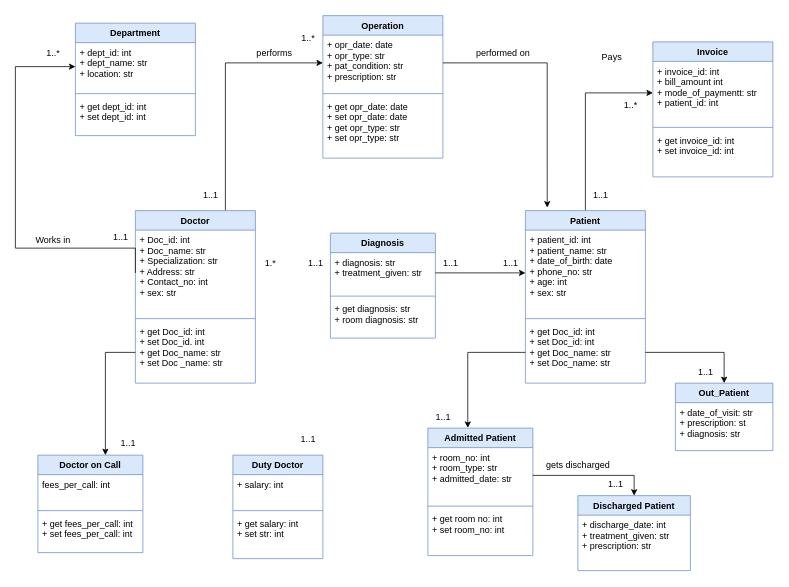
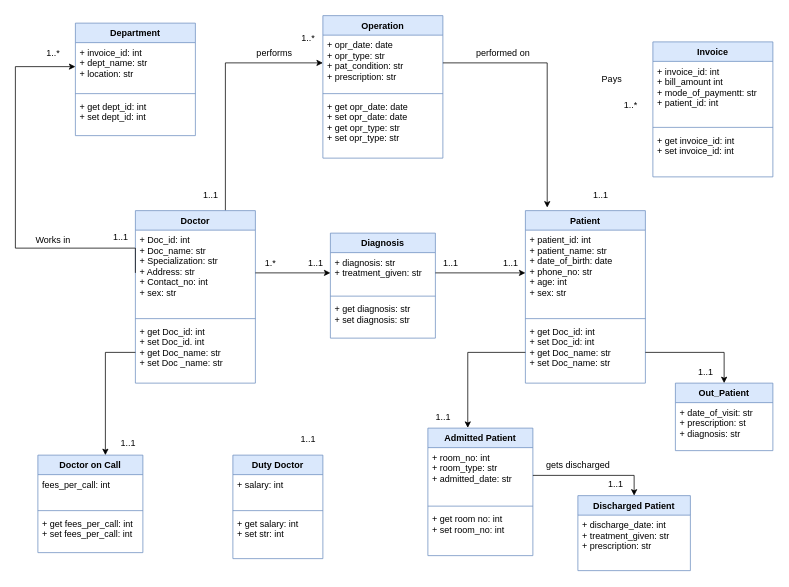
(109, 53) -> (114, 53)
(612, 57) -> (612, 79)
(585, 151) -> none
none -> (324, 273)
(378, 309) -> (378, 309)
